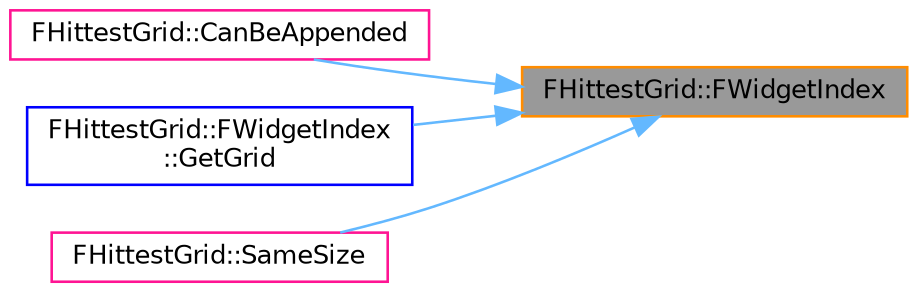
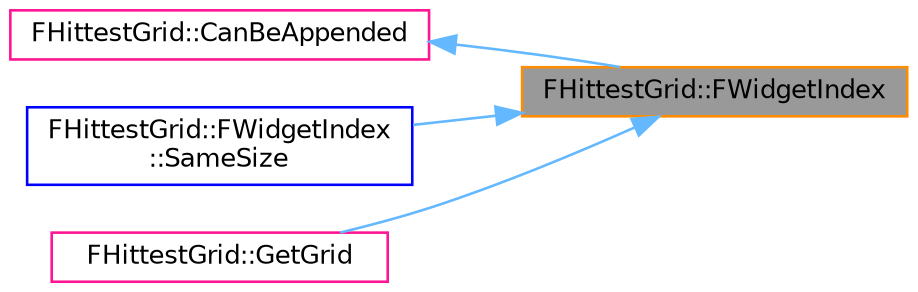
(405, 73) -> (538, 55)
(220, 146) -> (220, 146)
(220, 257) -> (220, 257)
